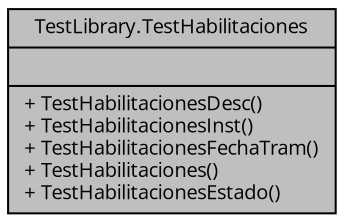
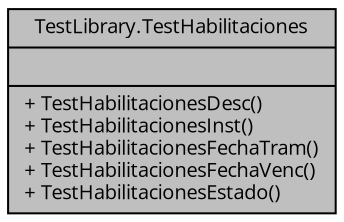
(122, 171) -> (171, 171)
